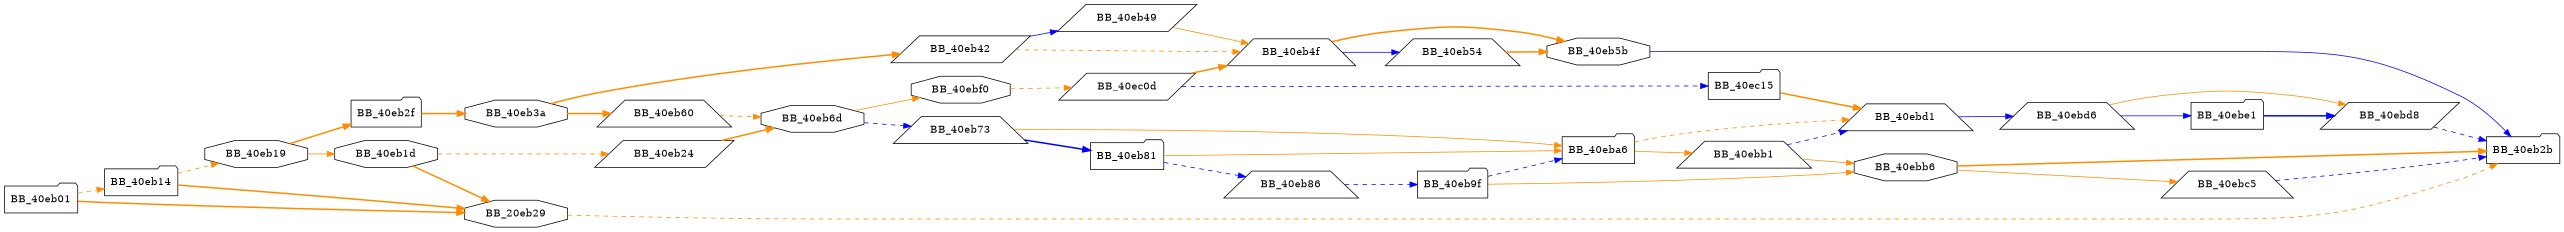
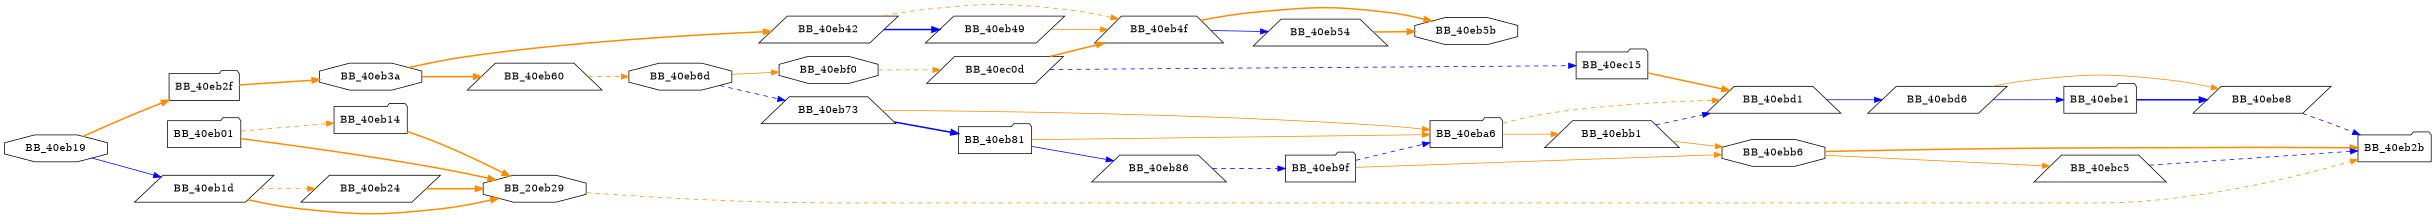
(1040, 34) -> (908, 30)
(2088, 52) -> none
(2067, 116) -> (1937, 100)
(2390, 116) -> (2262, 100)
(744, 135) -> (451, 189)
(317, 154) -> (123, 167)
(386, 154) -> (204, 189)
(195, 169) -> none
(1201, 169) -> (1069, 153)
